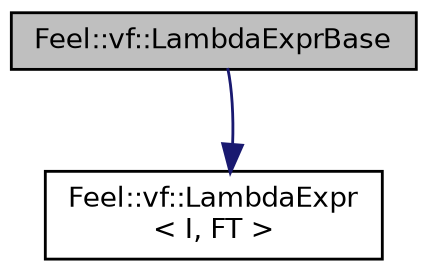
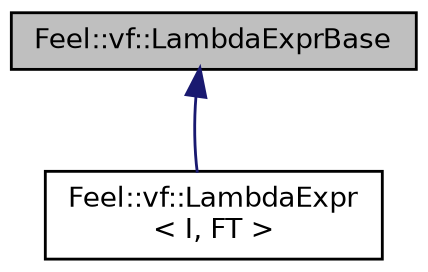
(232, 106) -> (195, 134)
